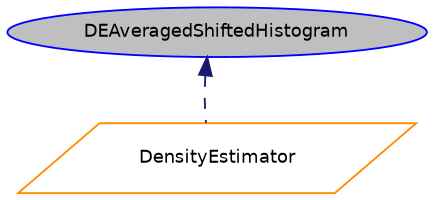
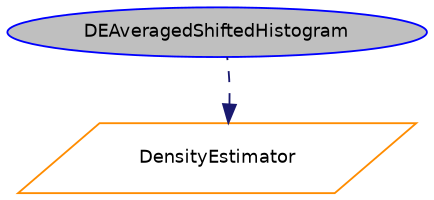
(205, 99) -> (229, 81)
